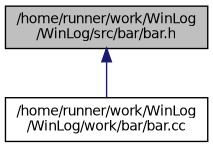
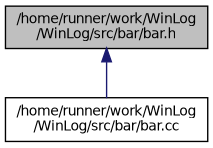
(107, 120) -> (107, 120)
